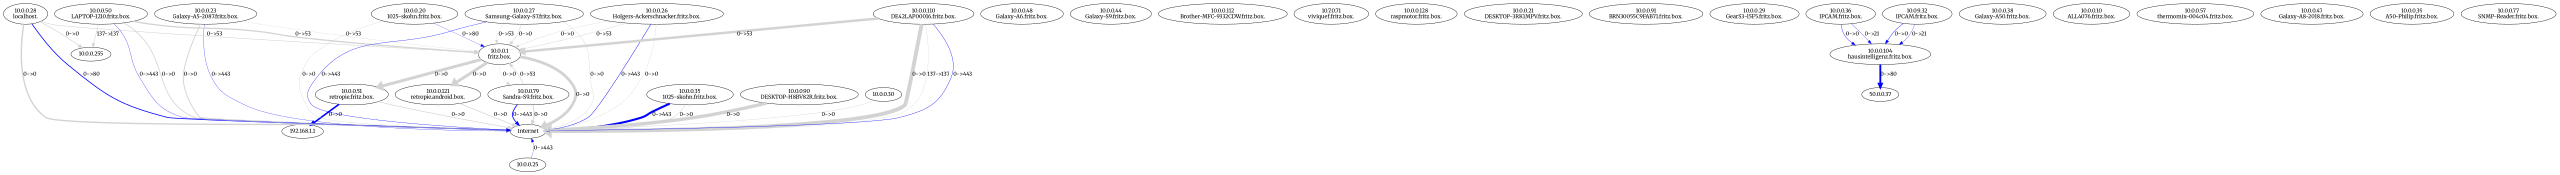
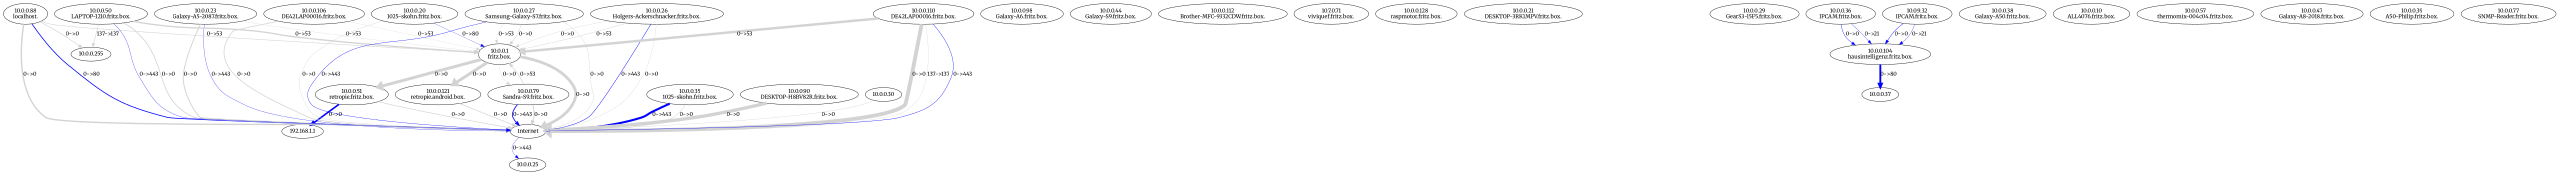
(26, 14) -> (26, 14)
none -> (314, 14)
(1022, 14) -> (1022, 14)
(1646, 14) -> none
(1880, 94) -> (1880, 94)
(534, 150) -> (512, 146)
